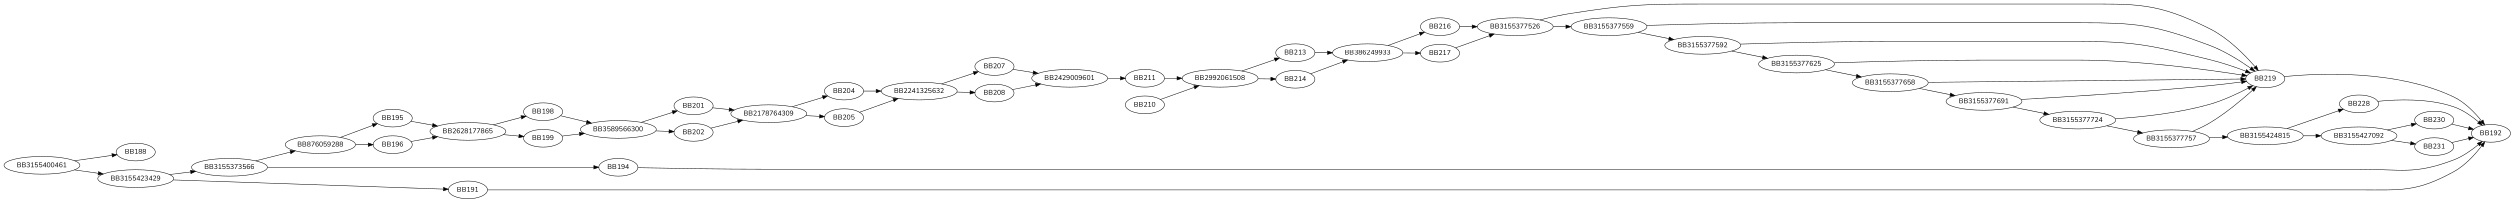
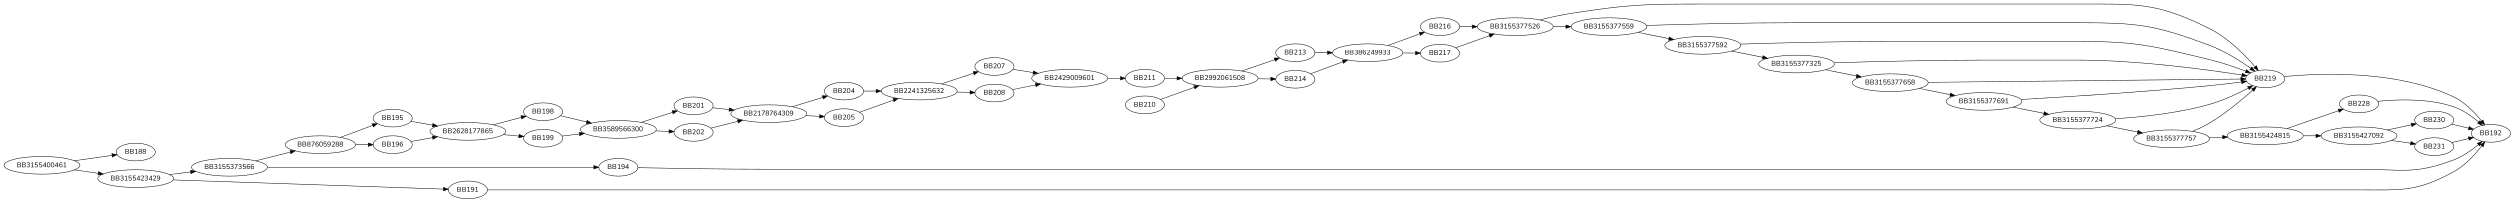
(1797, 64) -> (1797, 64)
